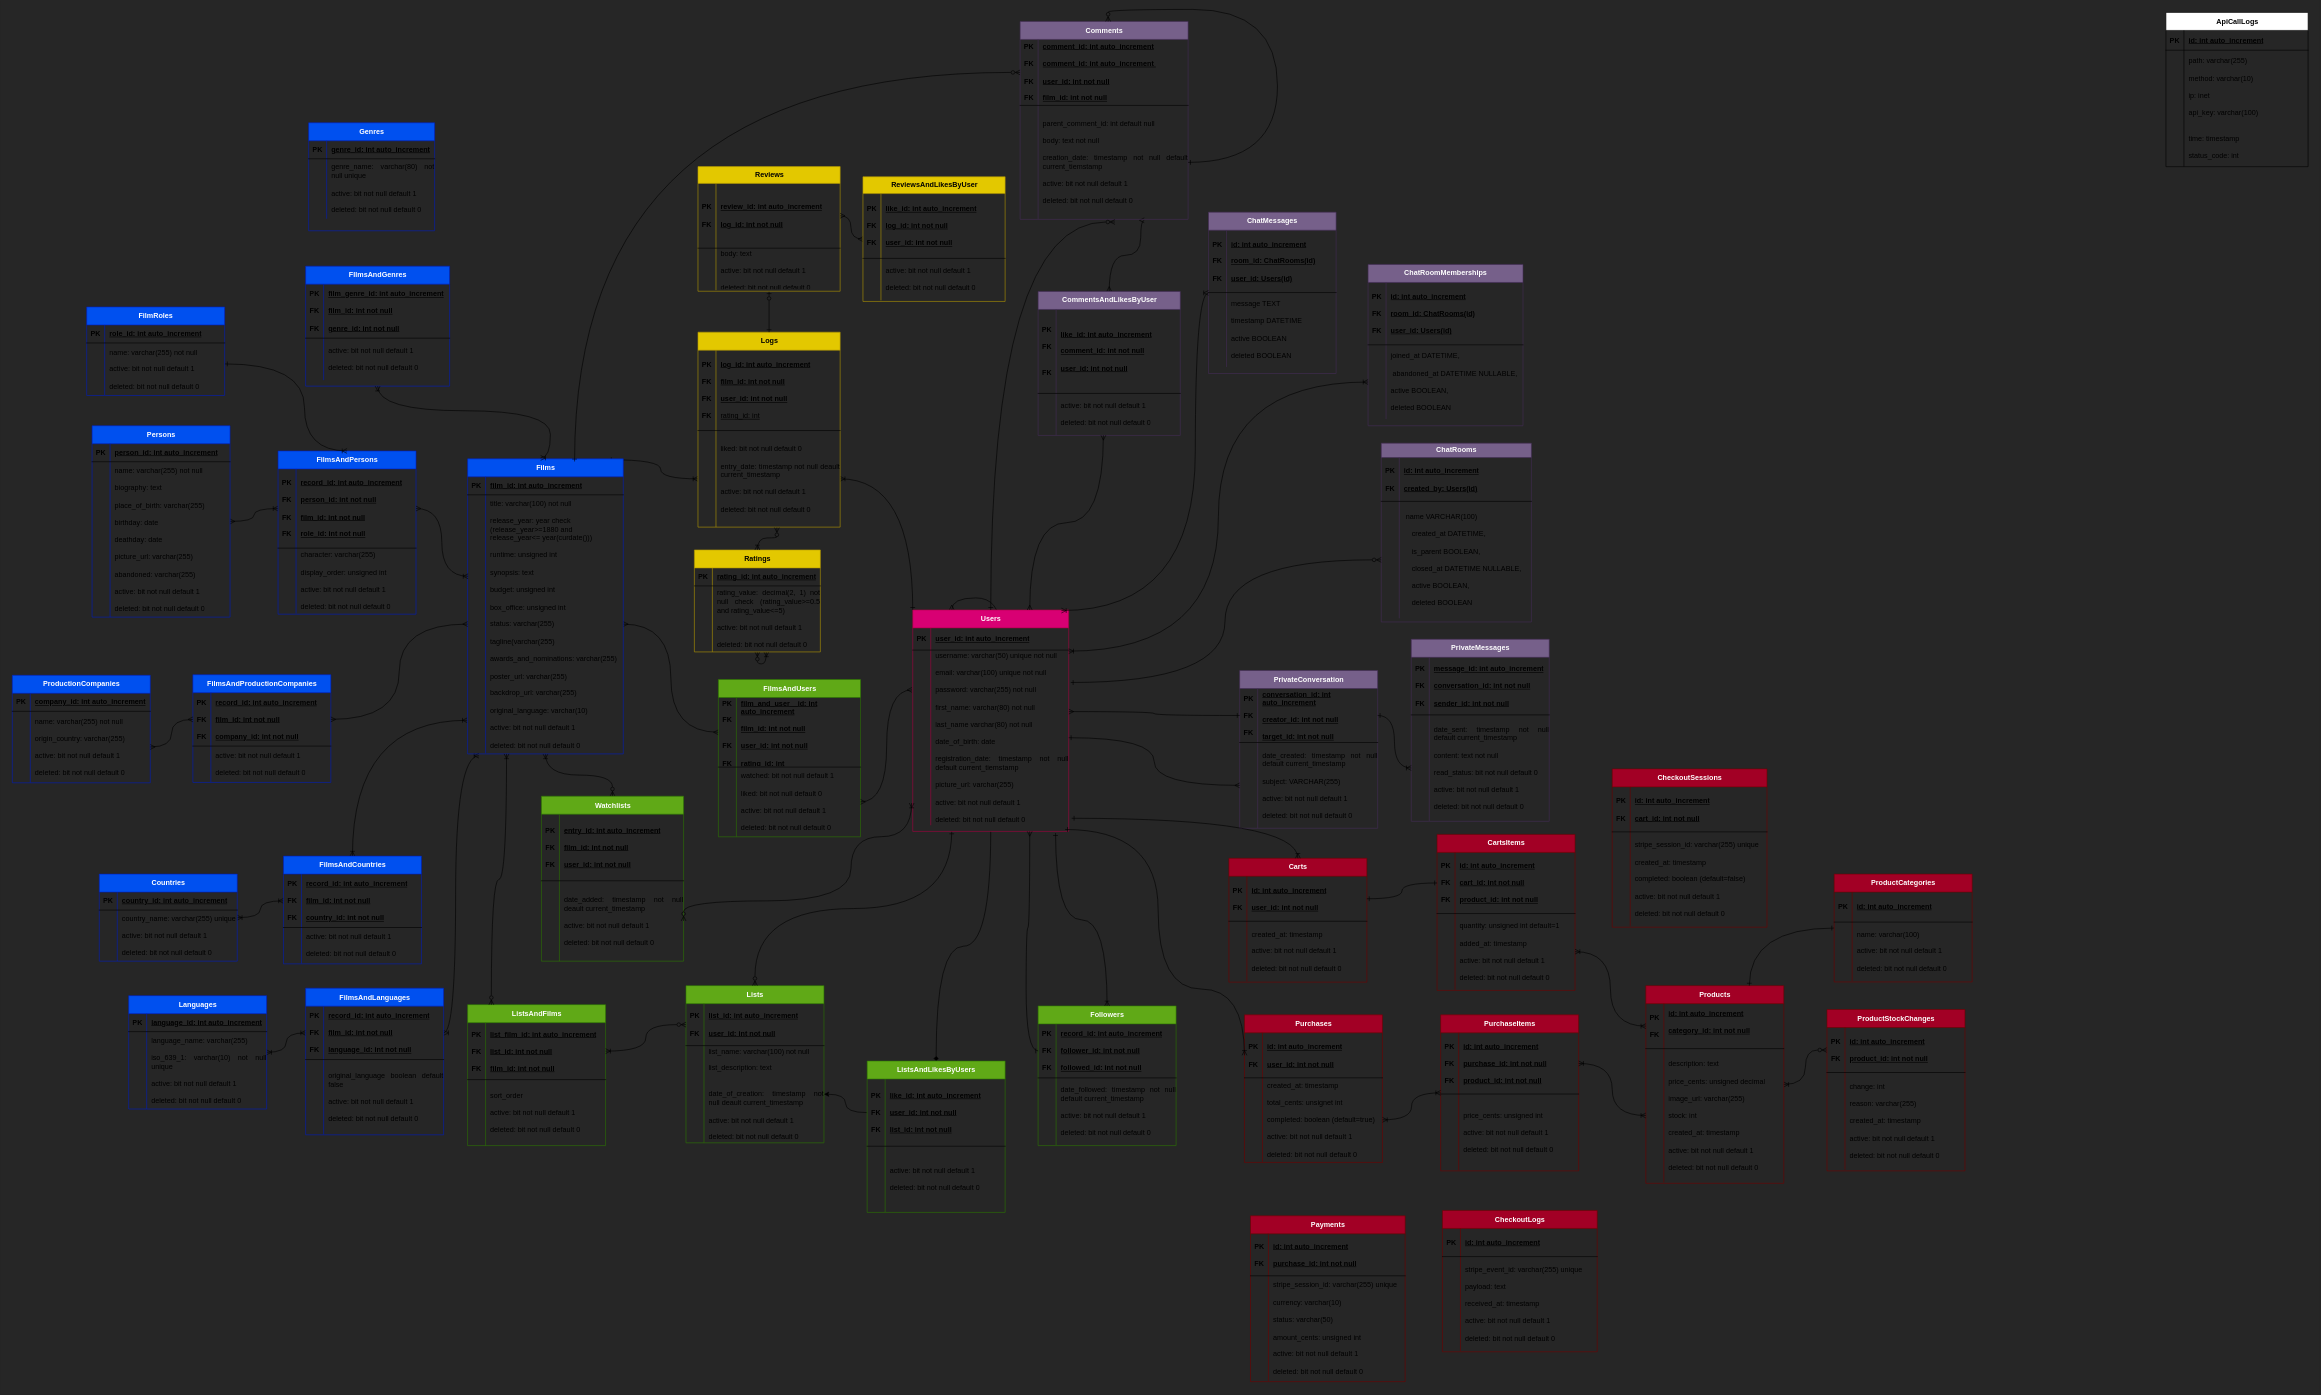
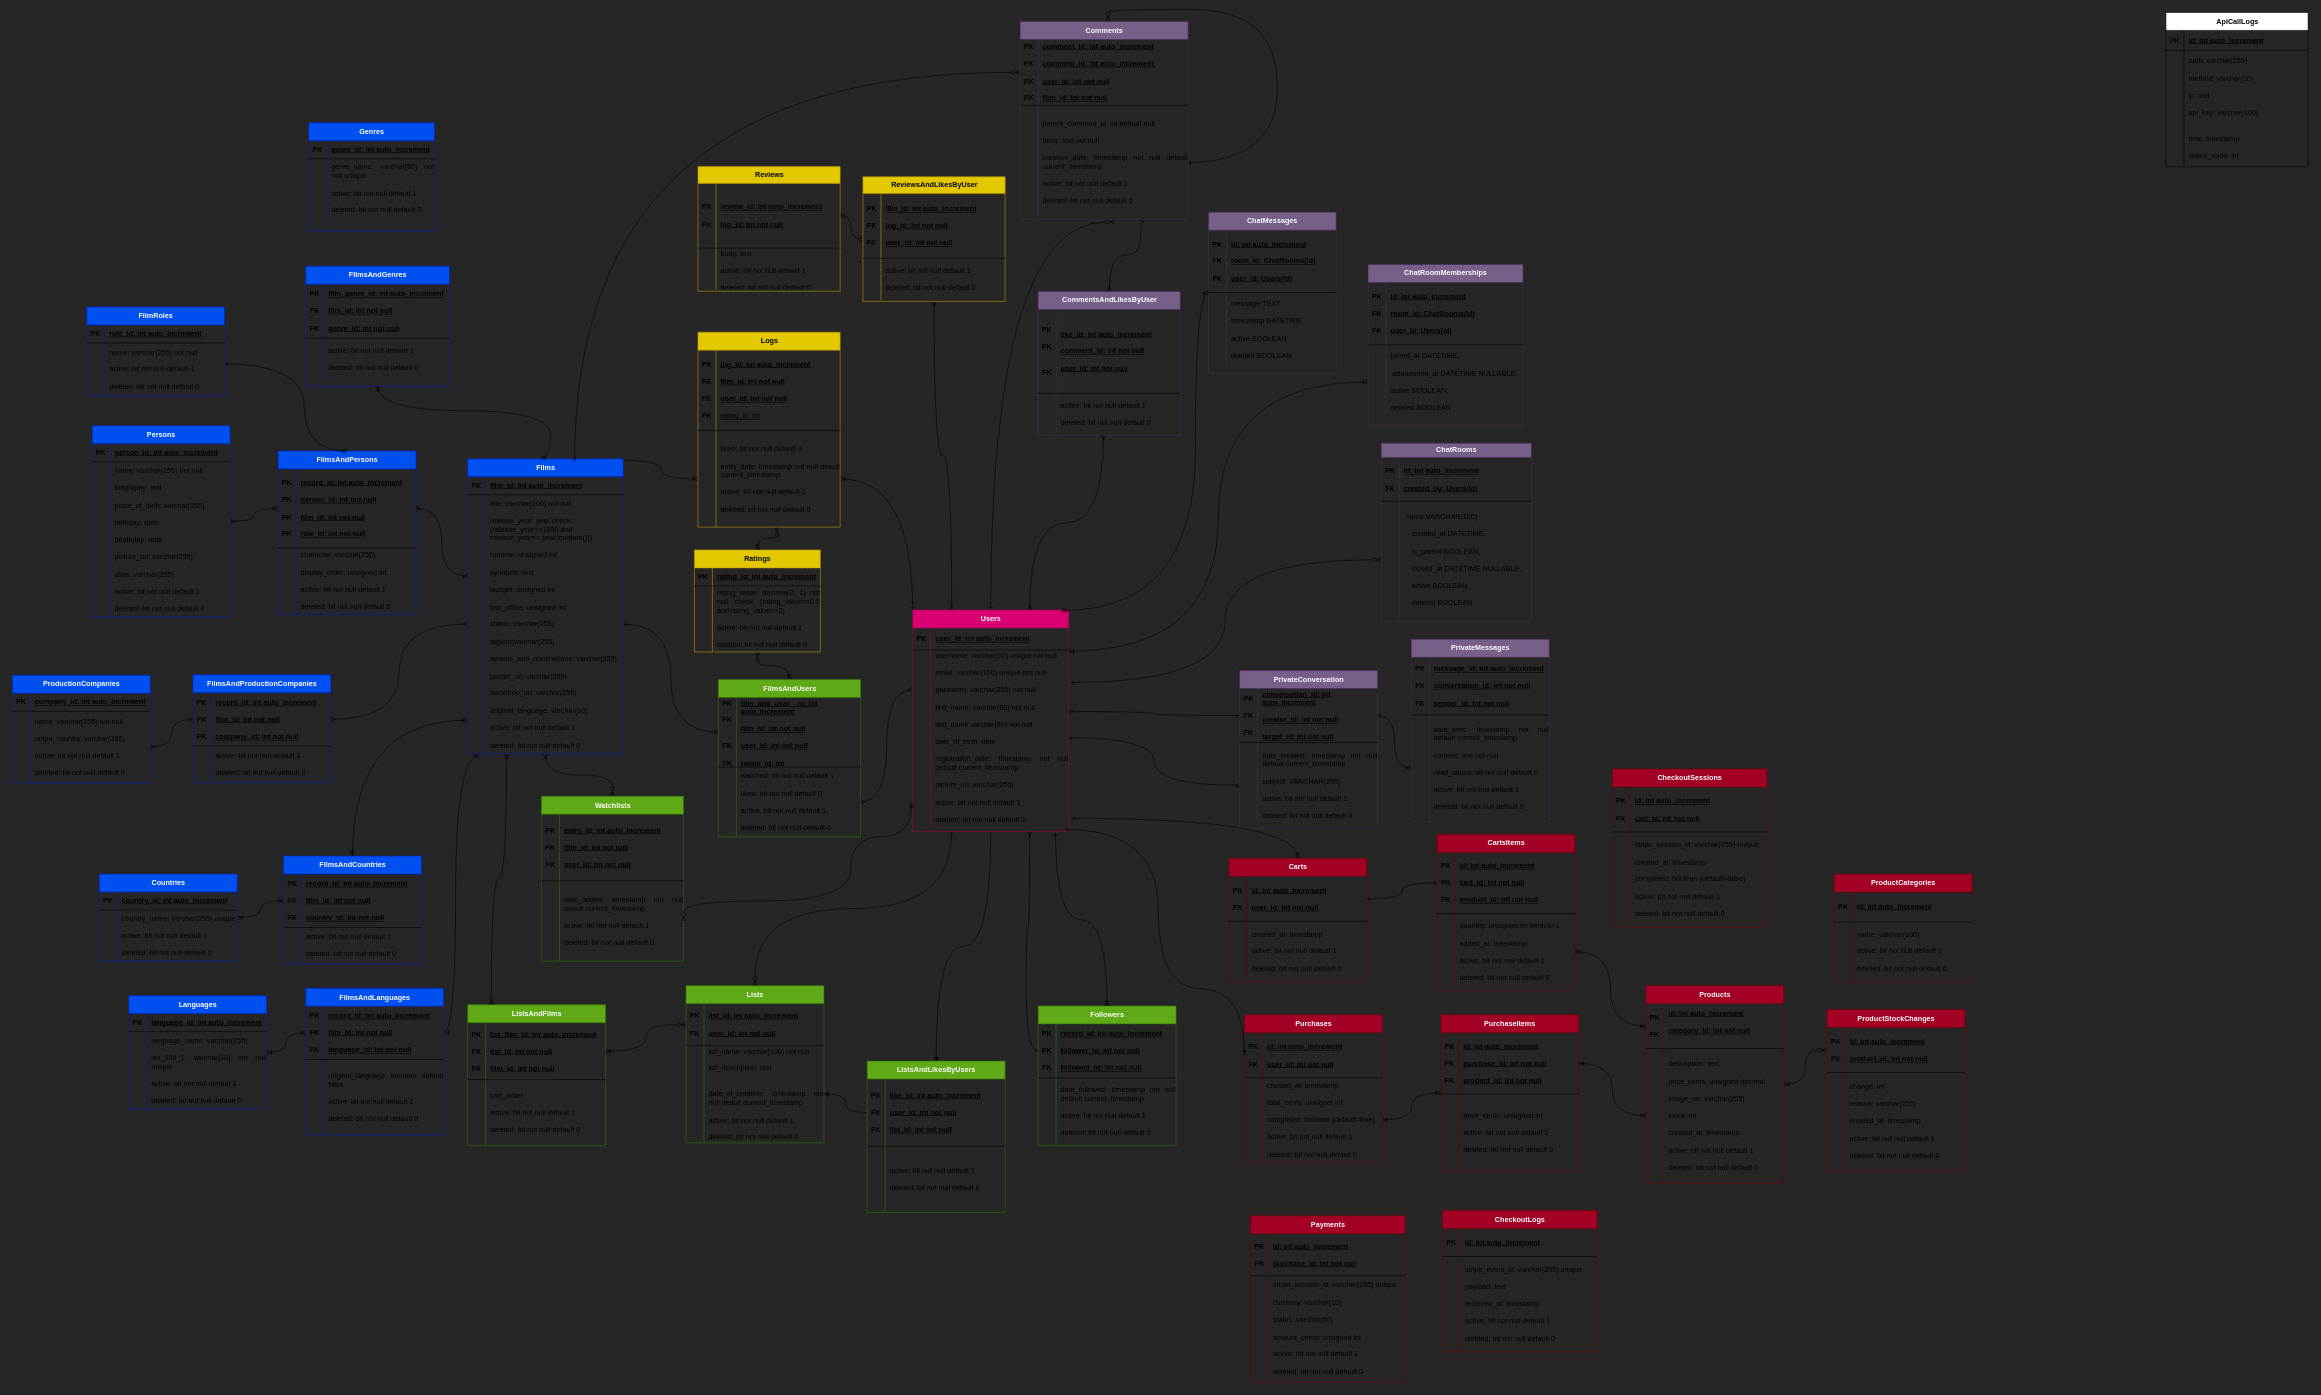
(769, 329) -> none
(168, 540) -> (168, 540)
(972, 598) -> (945, 459)
(765, 662) -> (779, 666)
(1778, 938) -> none
